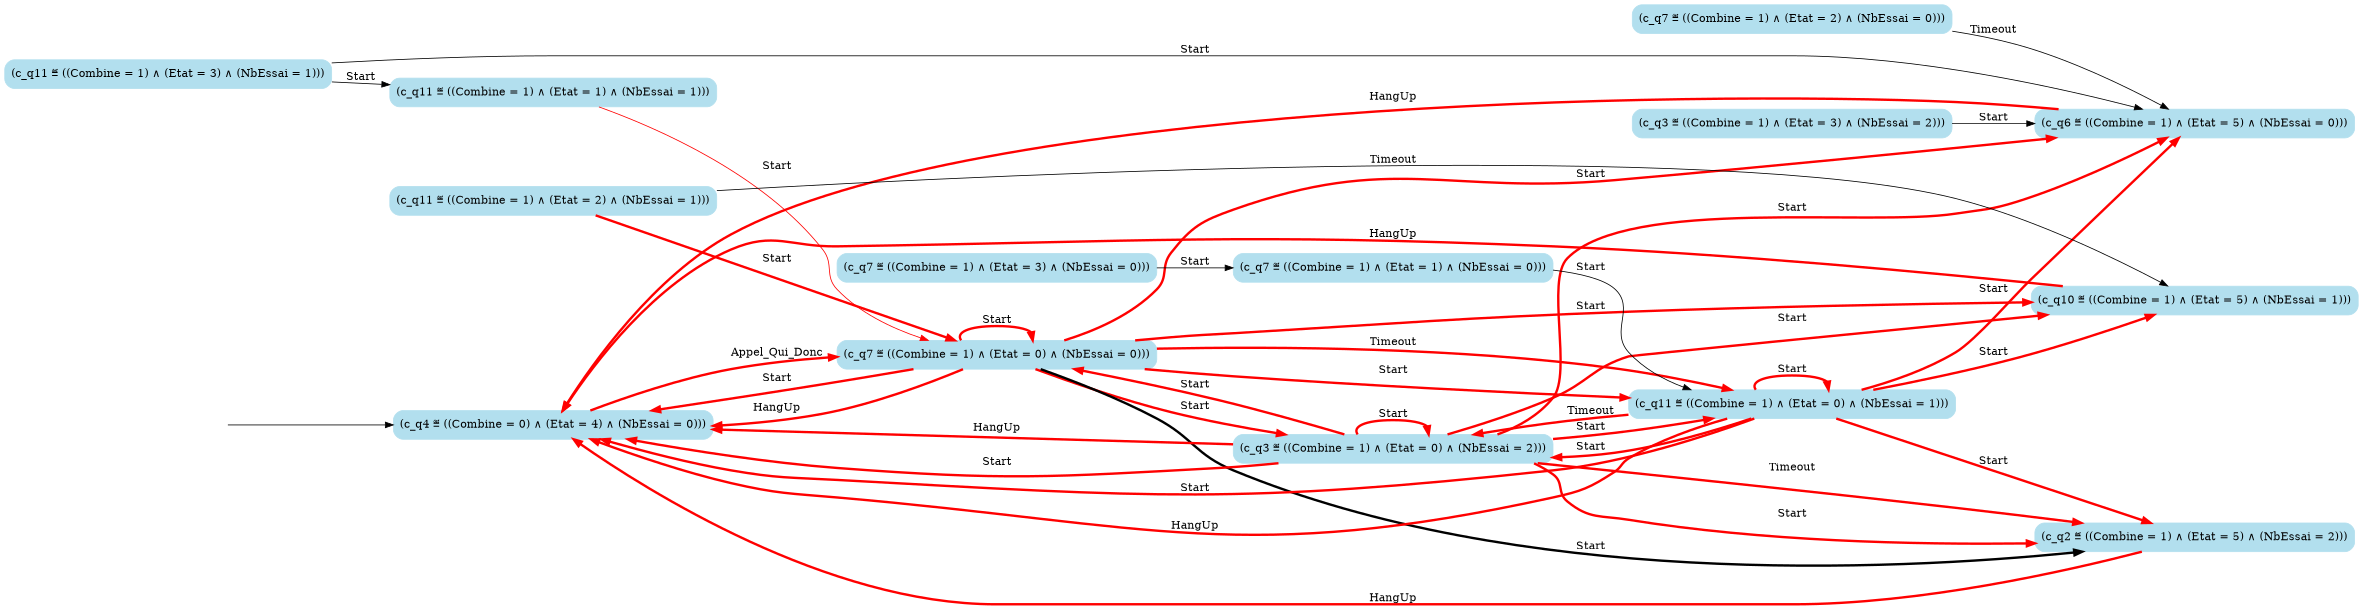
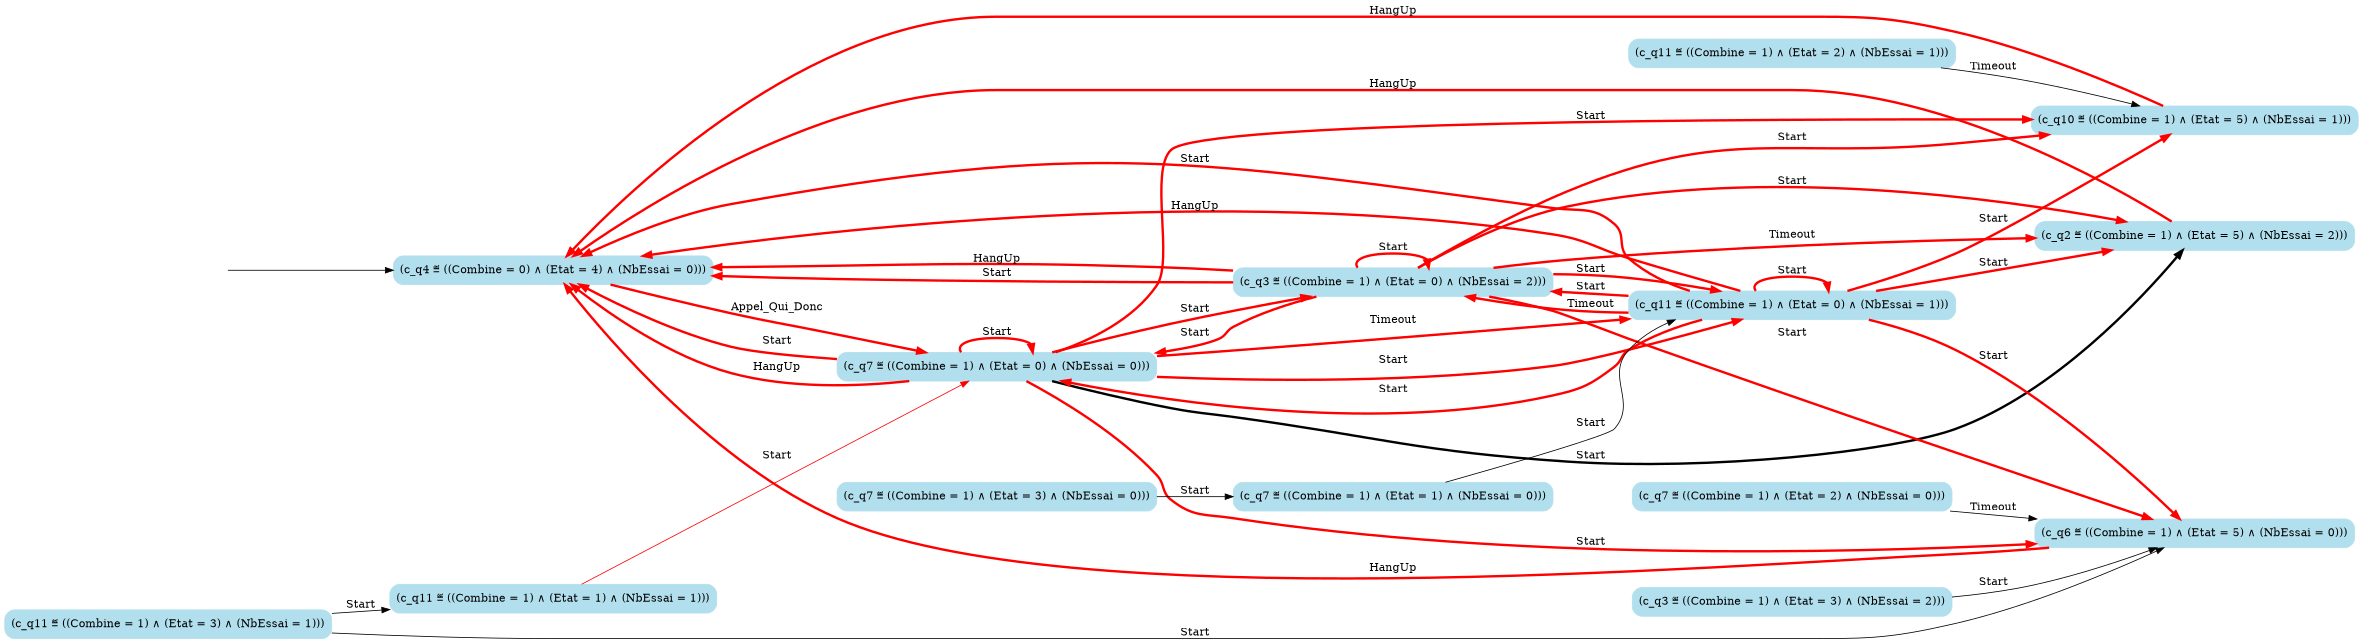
(771, 277) -> (1396, 413)
